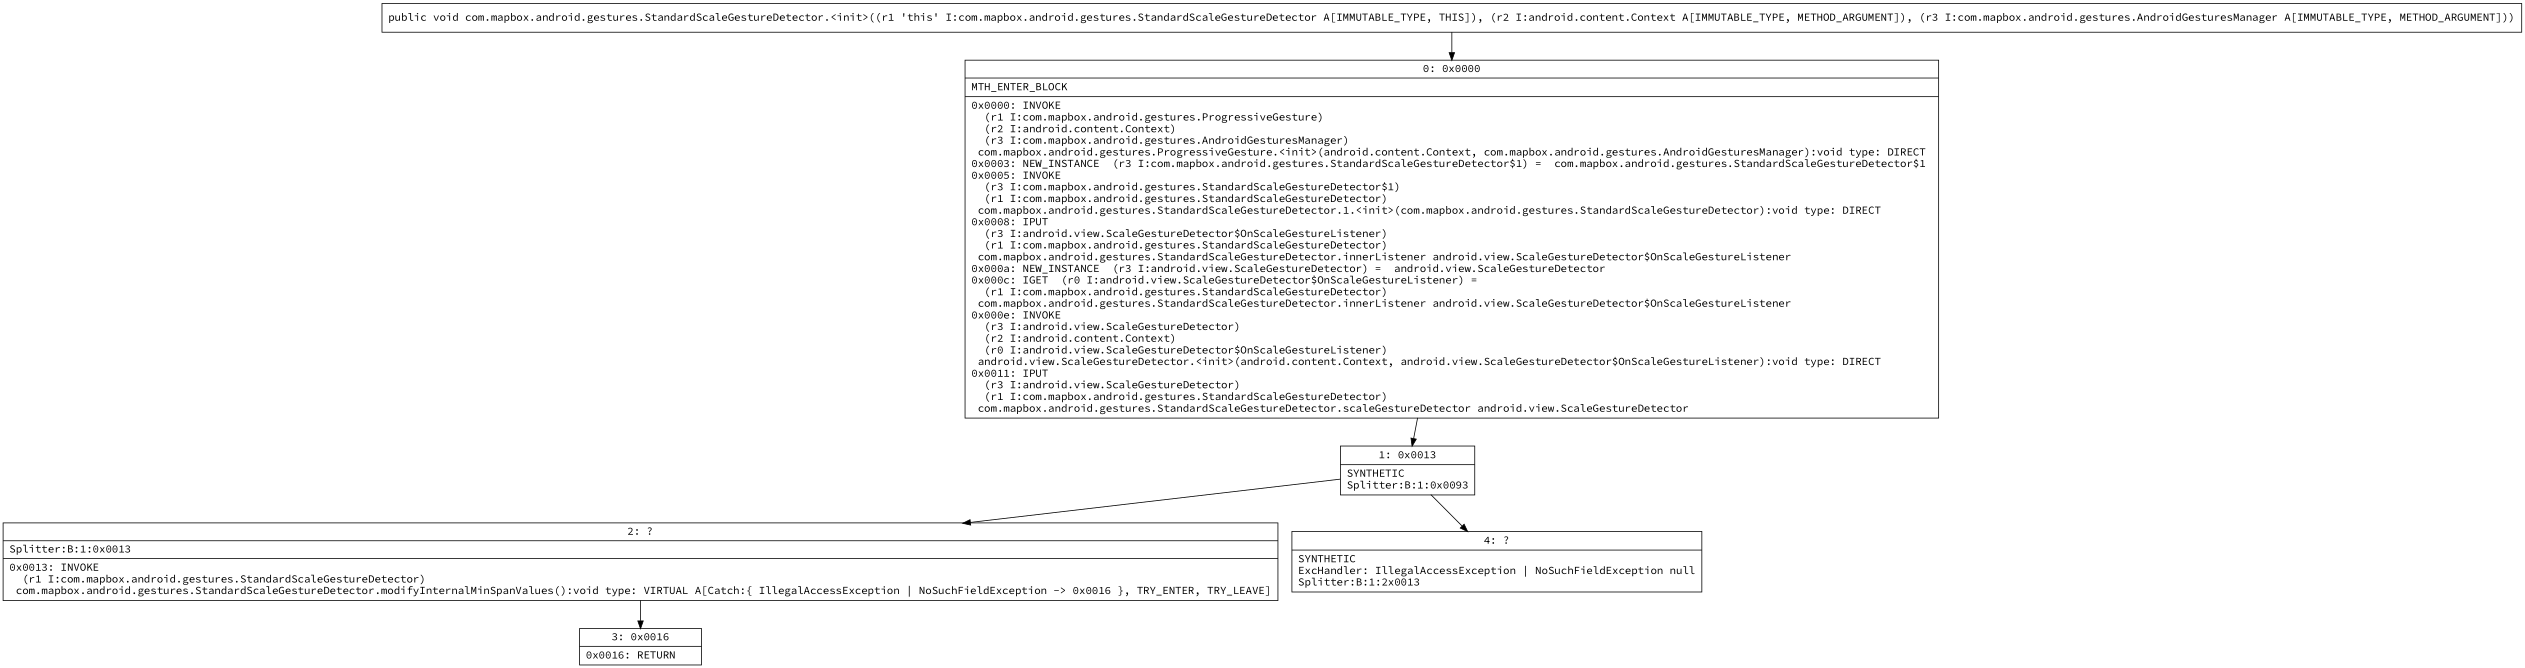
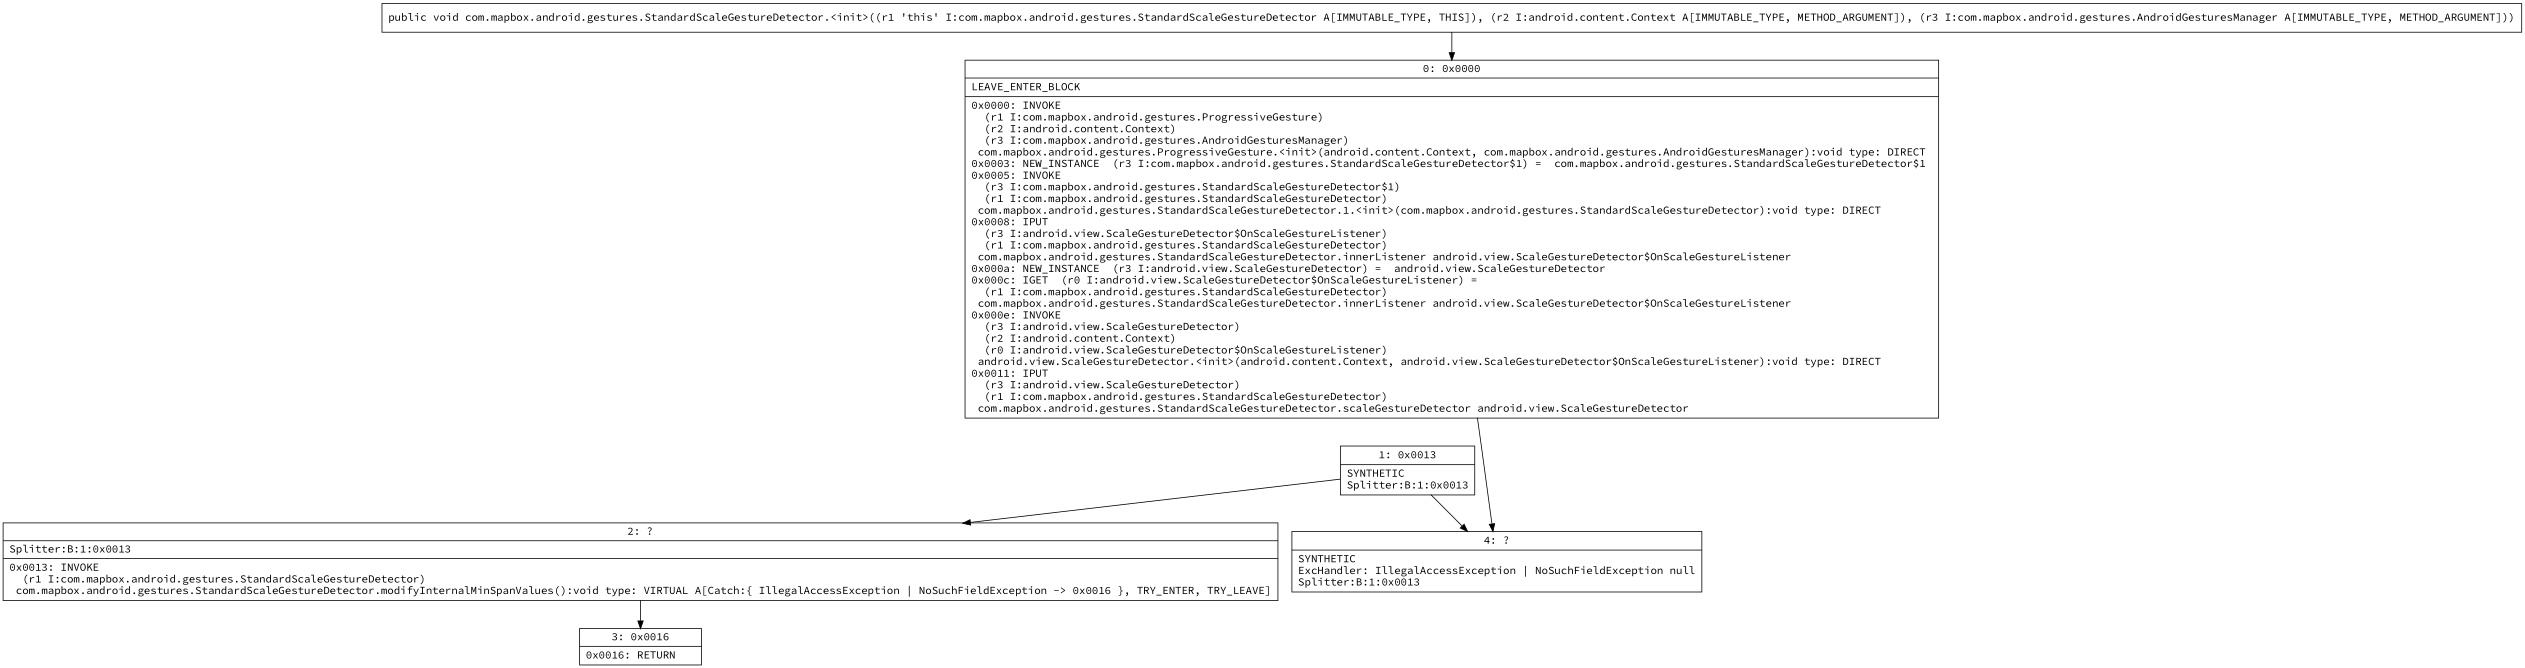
(1019, 87) -> (1026, 87)
(1416, 428) -> (1485, 471)
(1408, 485) -> (1408, 485)
(1359, 582) -> (1359, 582)
